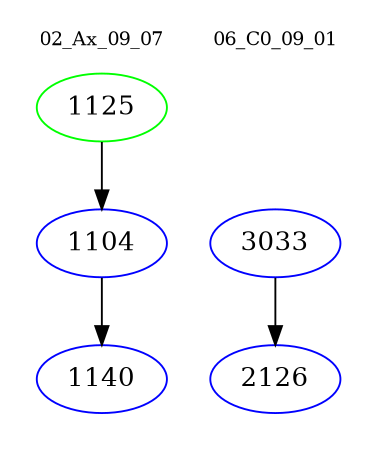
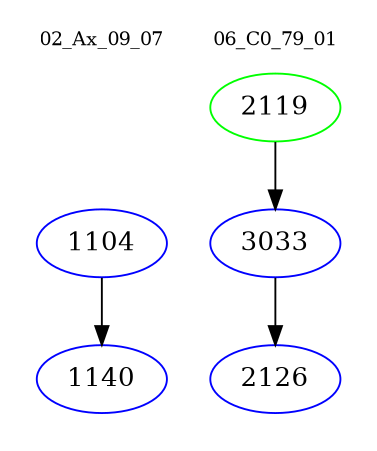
(275, 41) -> (275, 41)
(102, 108) -> none
none -> (275, 108)
